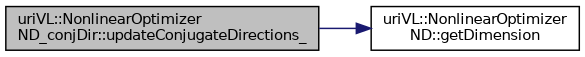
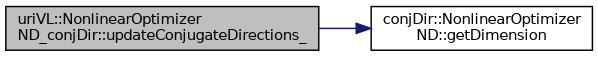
(475, 28) -> (482, 28)
